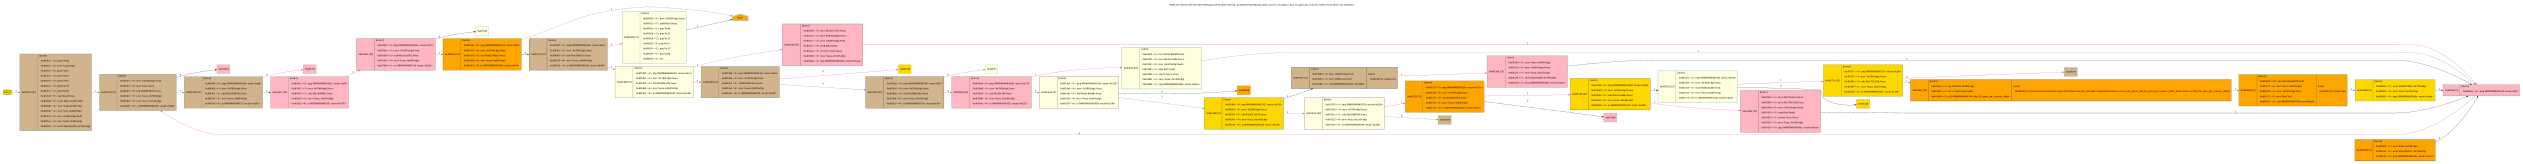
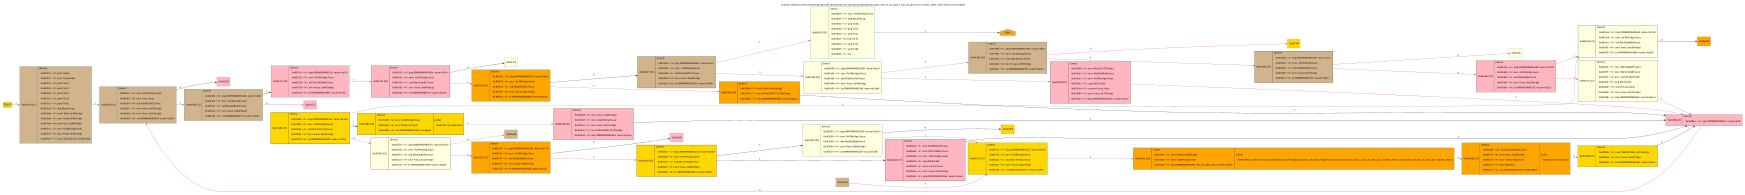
(624, 9) -> (634, 89)
(1983, 75) -> (918, 188)
(1344, 78) -> (411, 124)
(1161, 103) -> (951, 106)
(1694, 108) -> (800, 160)
